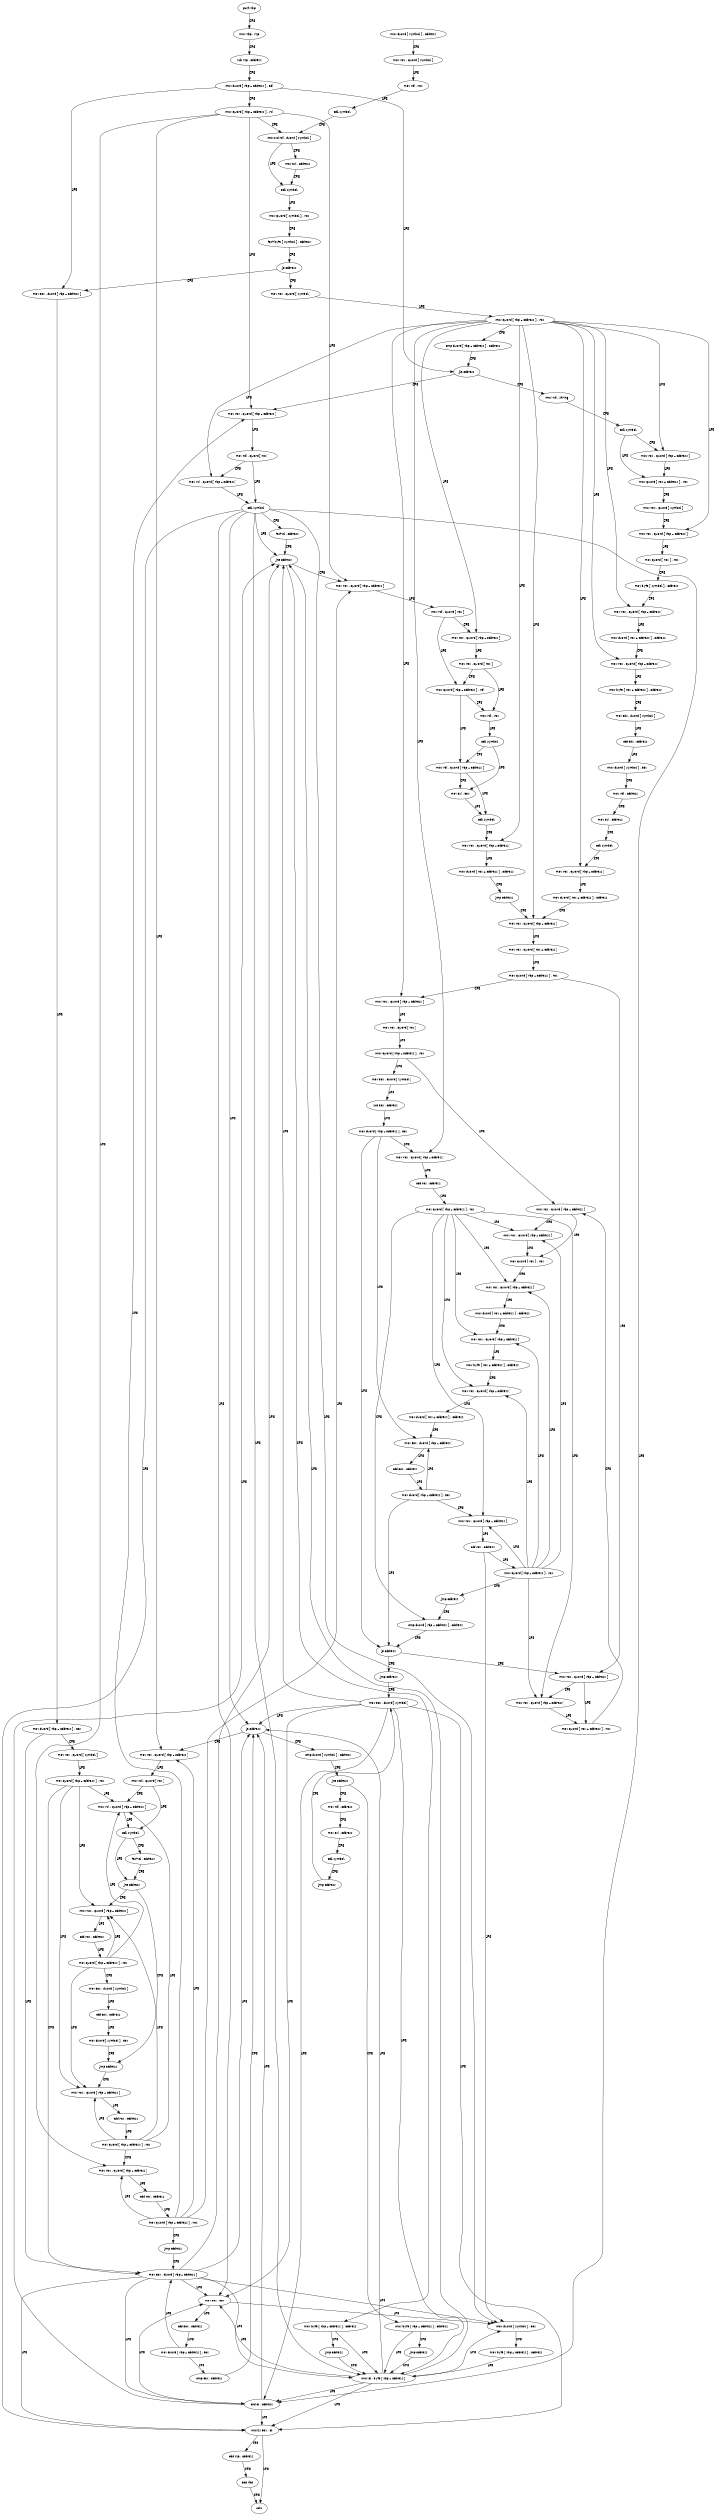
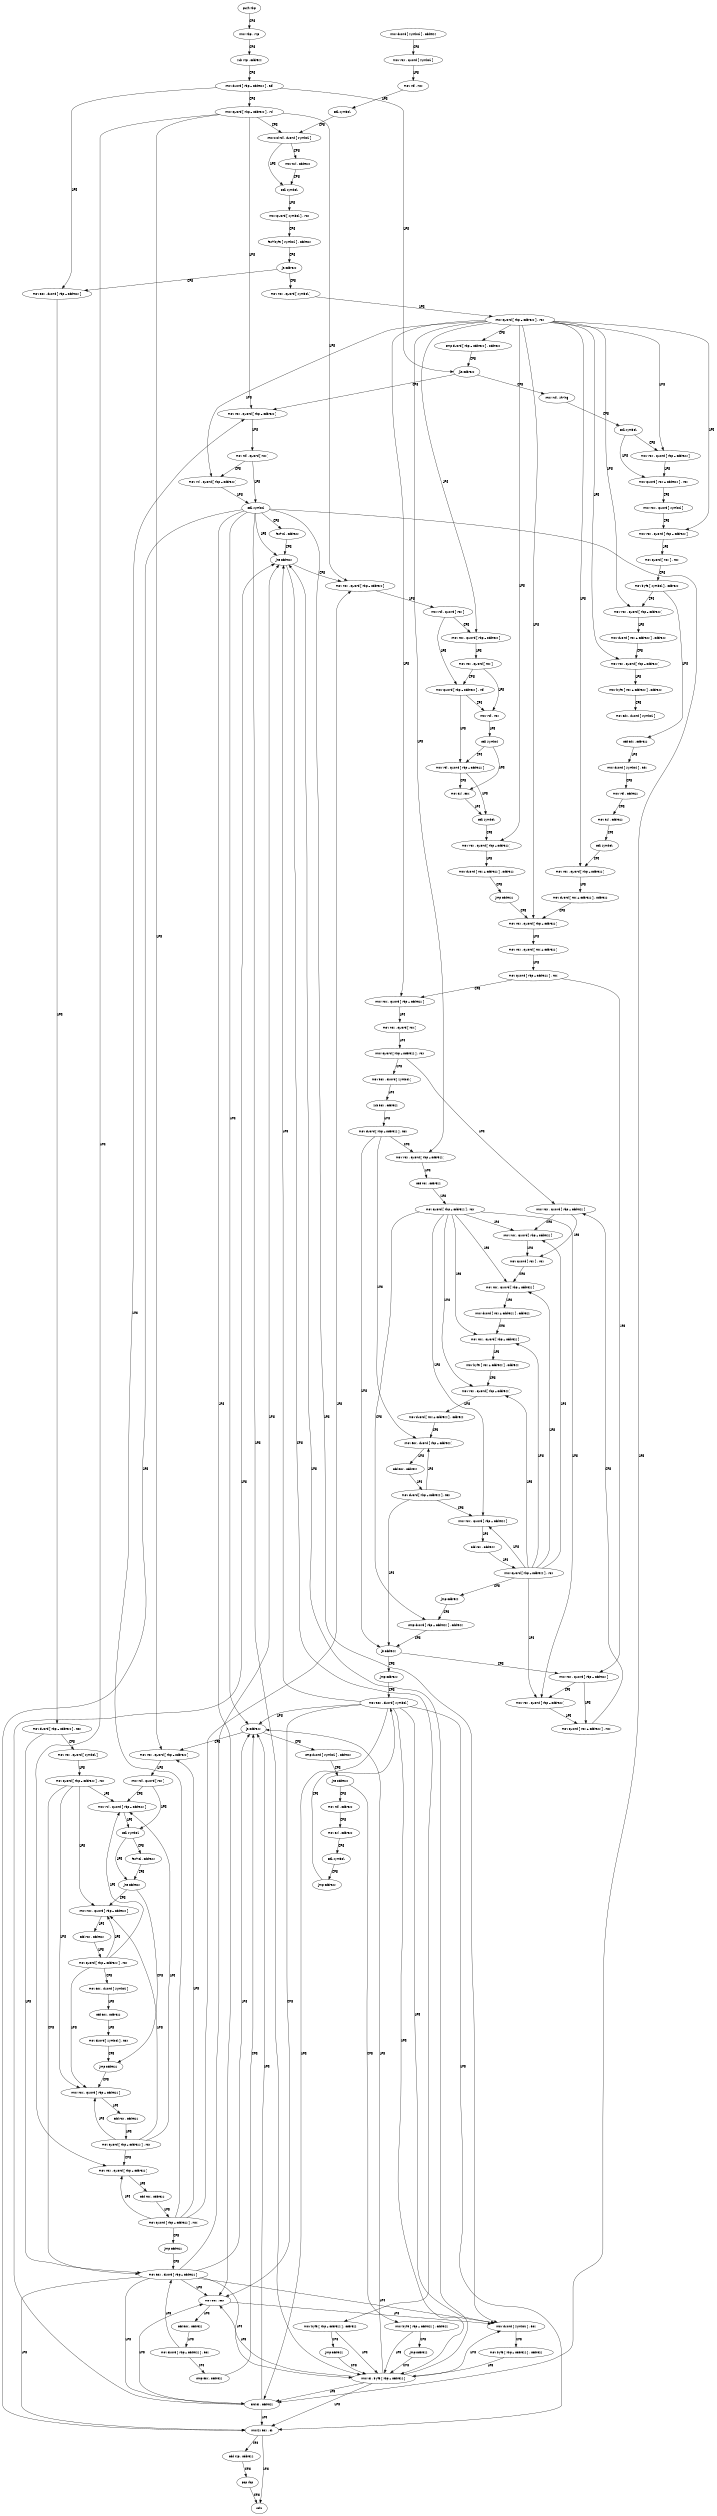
(635, 727) -> (682, 671)
(486, 1940) -> (415, 2035)
(290, 2002) -> (290, 2002)
